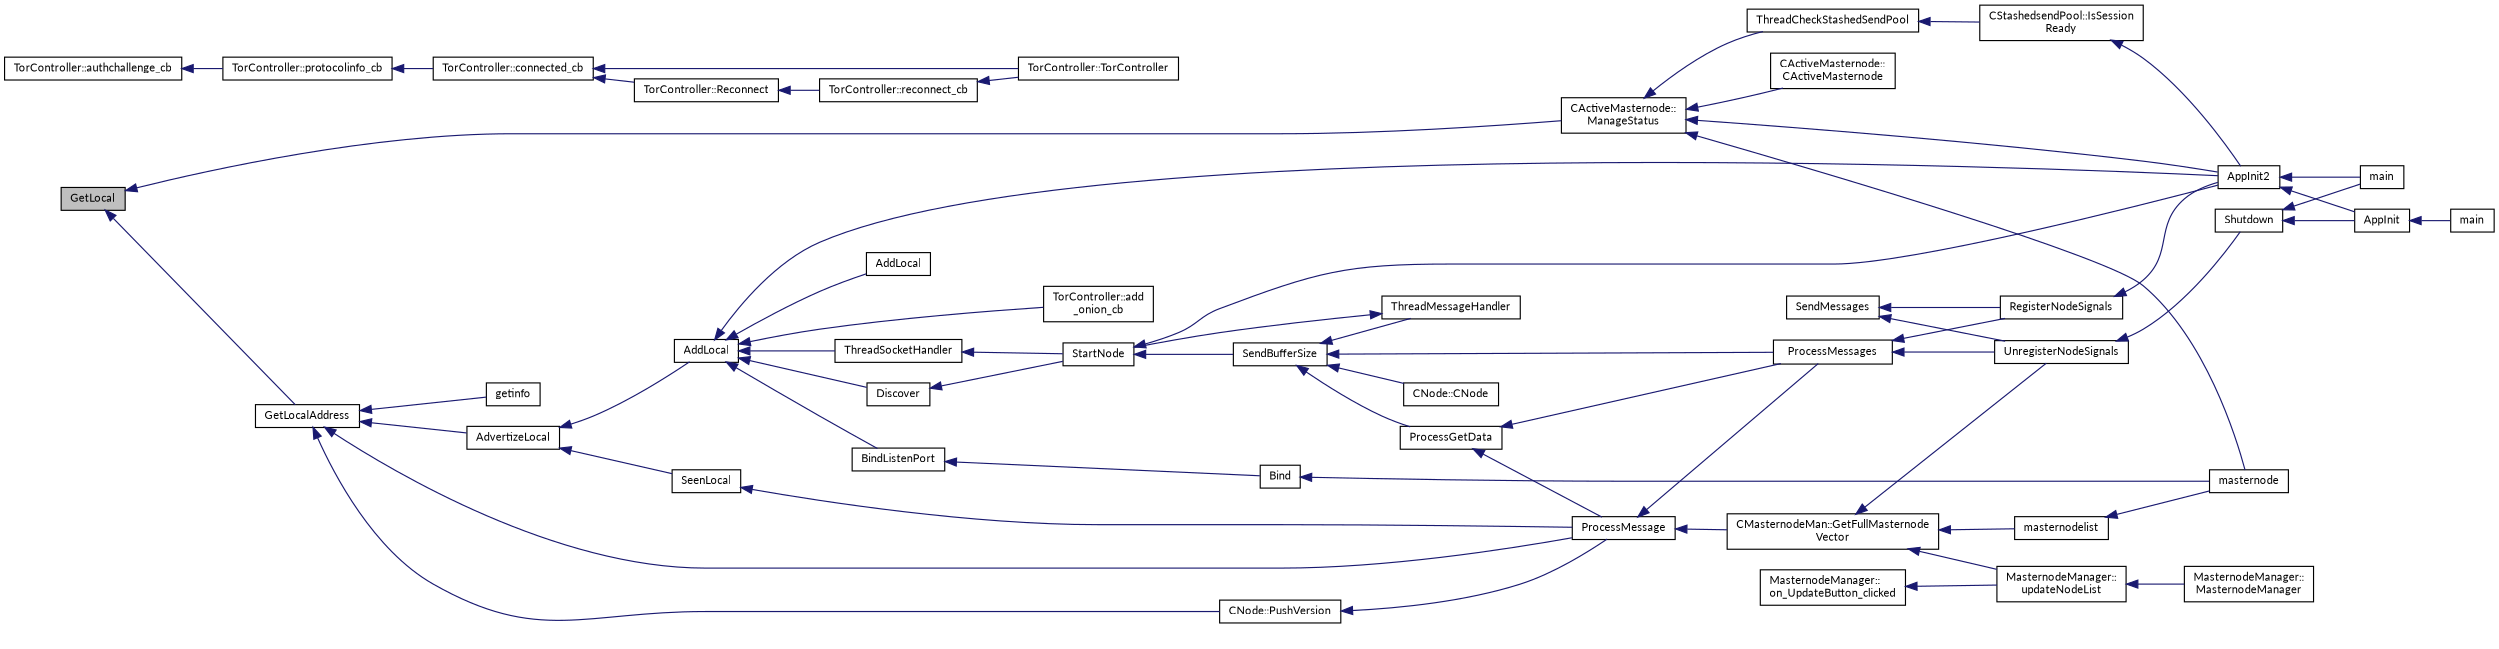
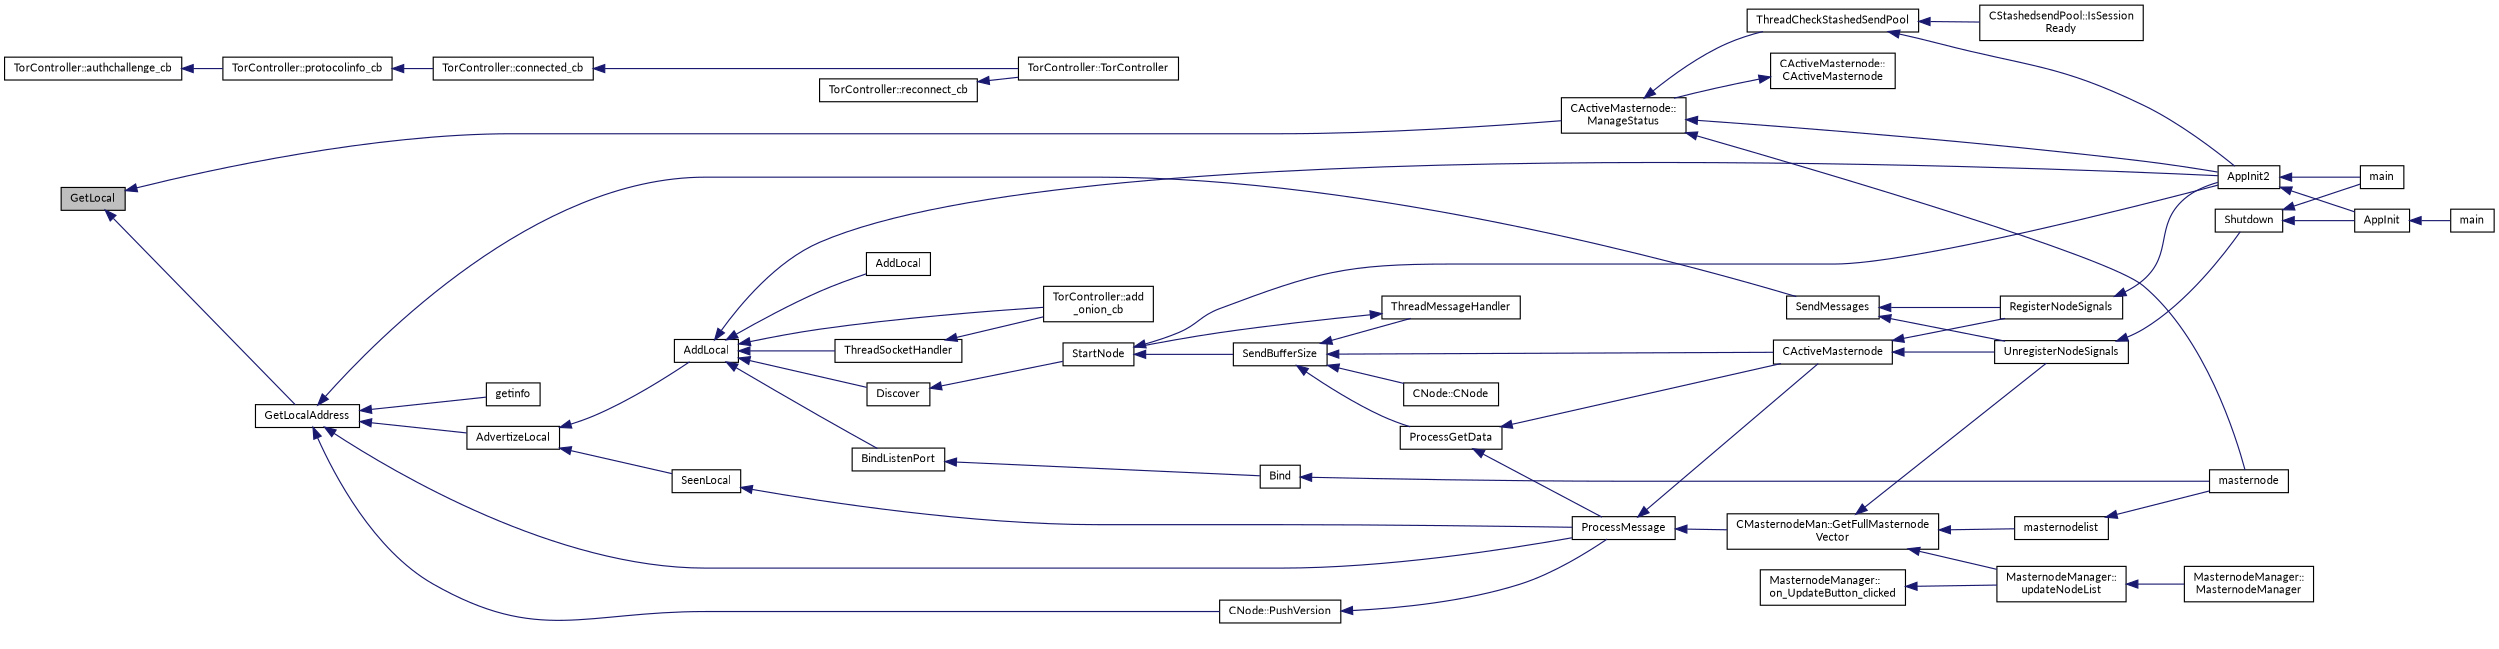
(706, 90) -> none
(1740, 98) -> (1716, 88)
(2188, 99) -> (2076, 78)
none -> (1032, 177)
(1833, 352) -> (1833, 352)
(1018, 353) -> (1000, 327)
